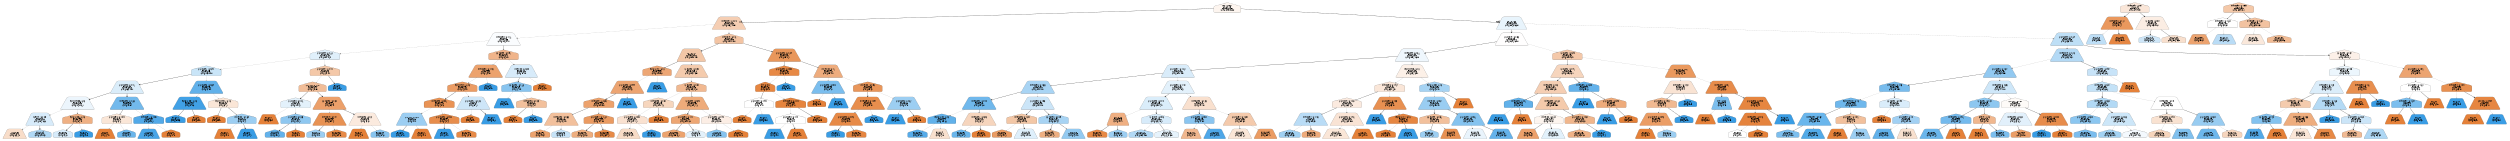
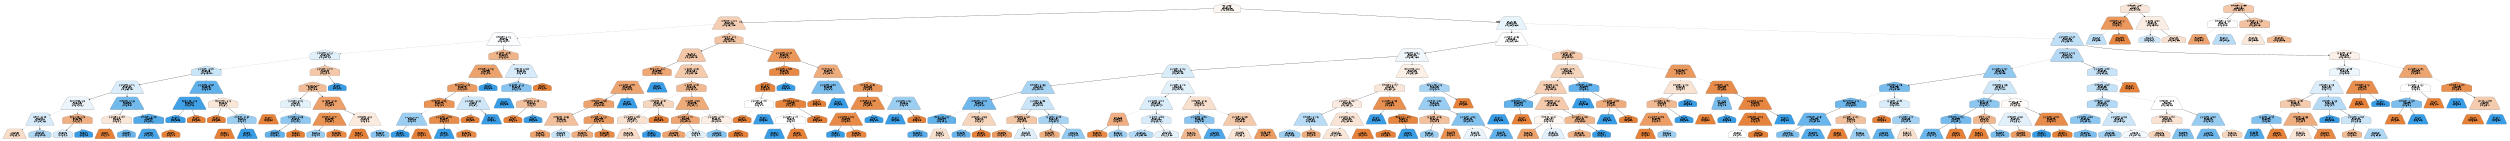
(2485, 103) -> (2485, 103)
(1117, 127) -> (1119, 128)
(1266, 134) -> (1266, 134)
(2021, 134) -> (2021, 134)
